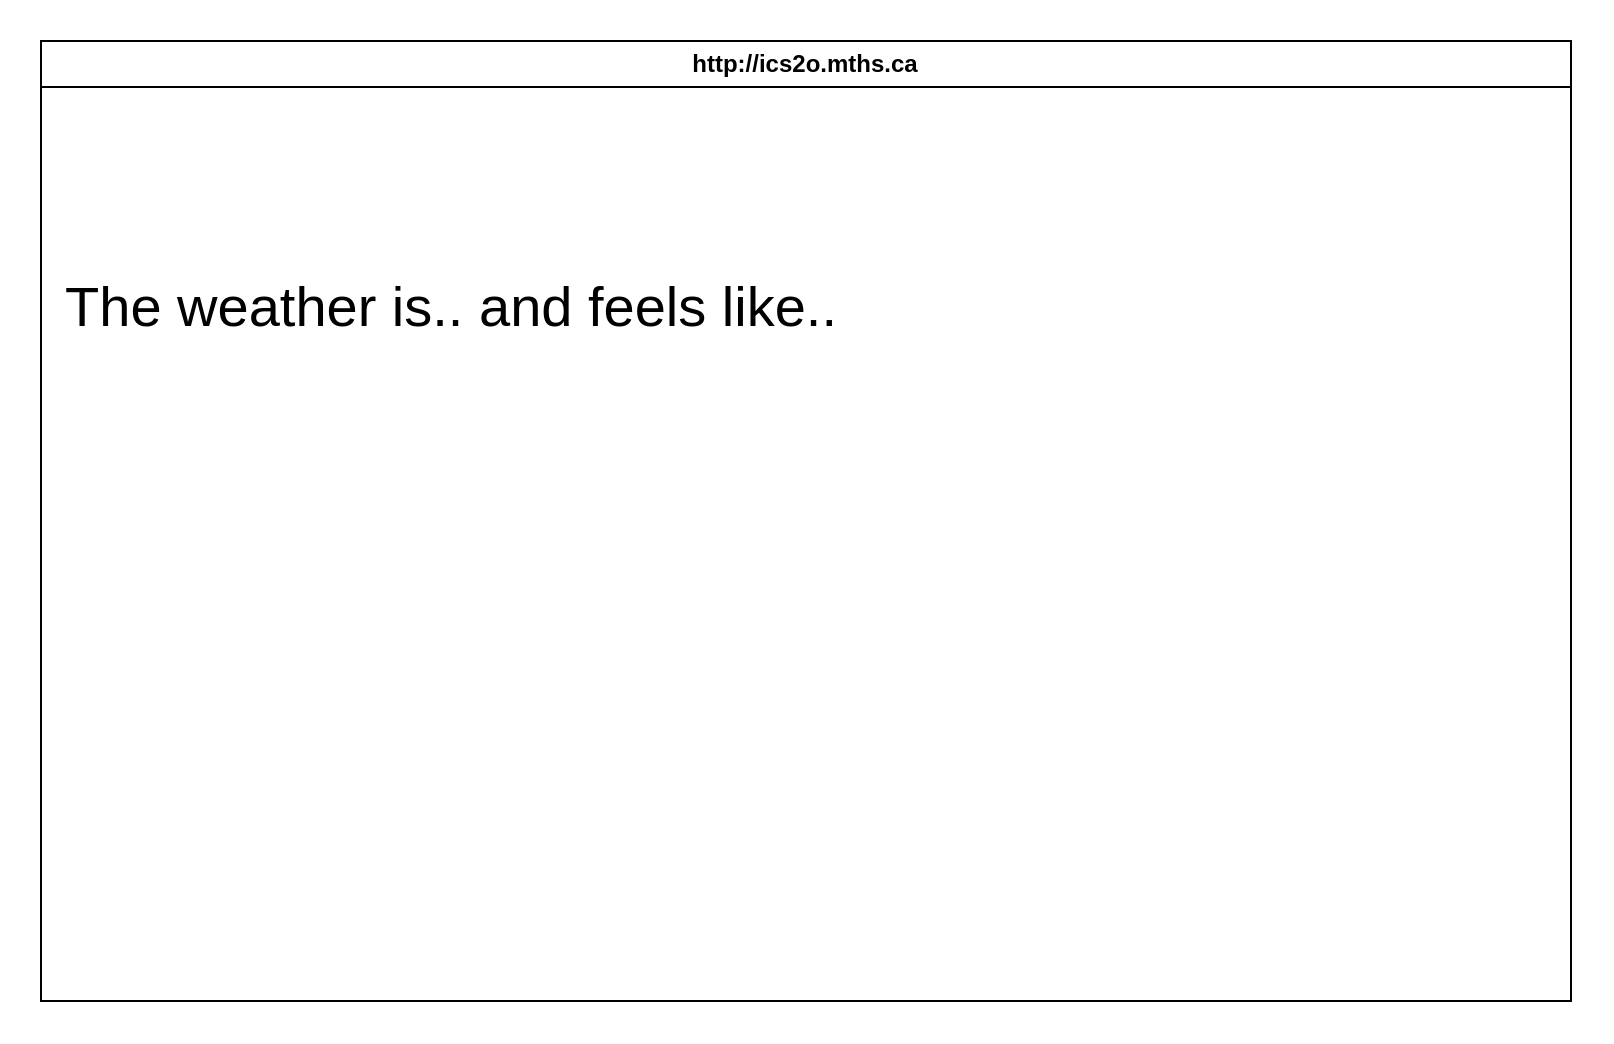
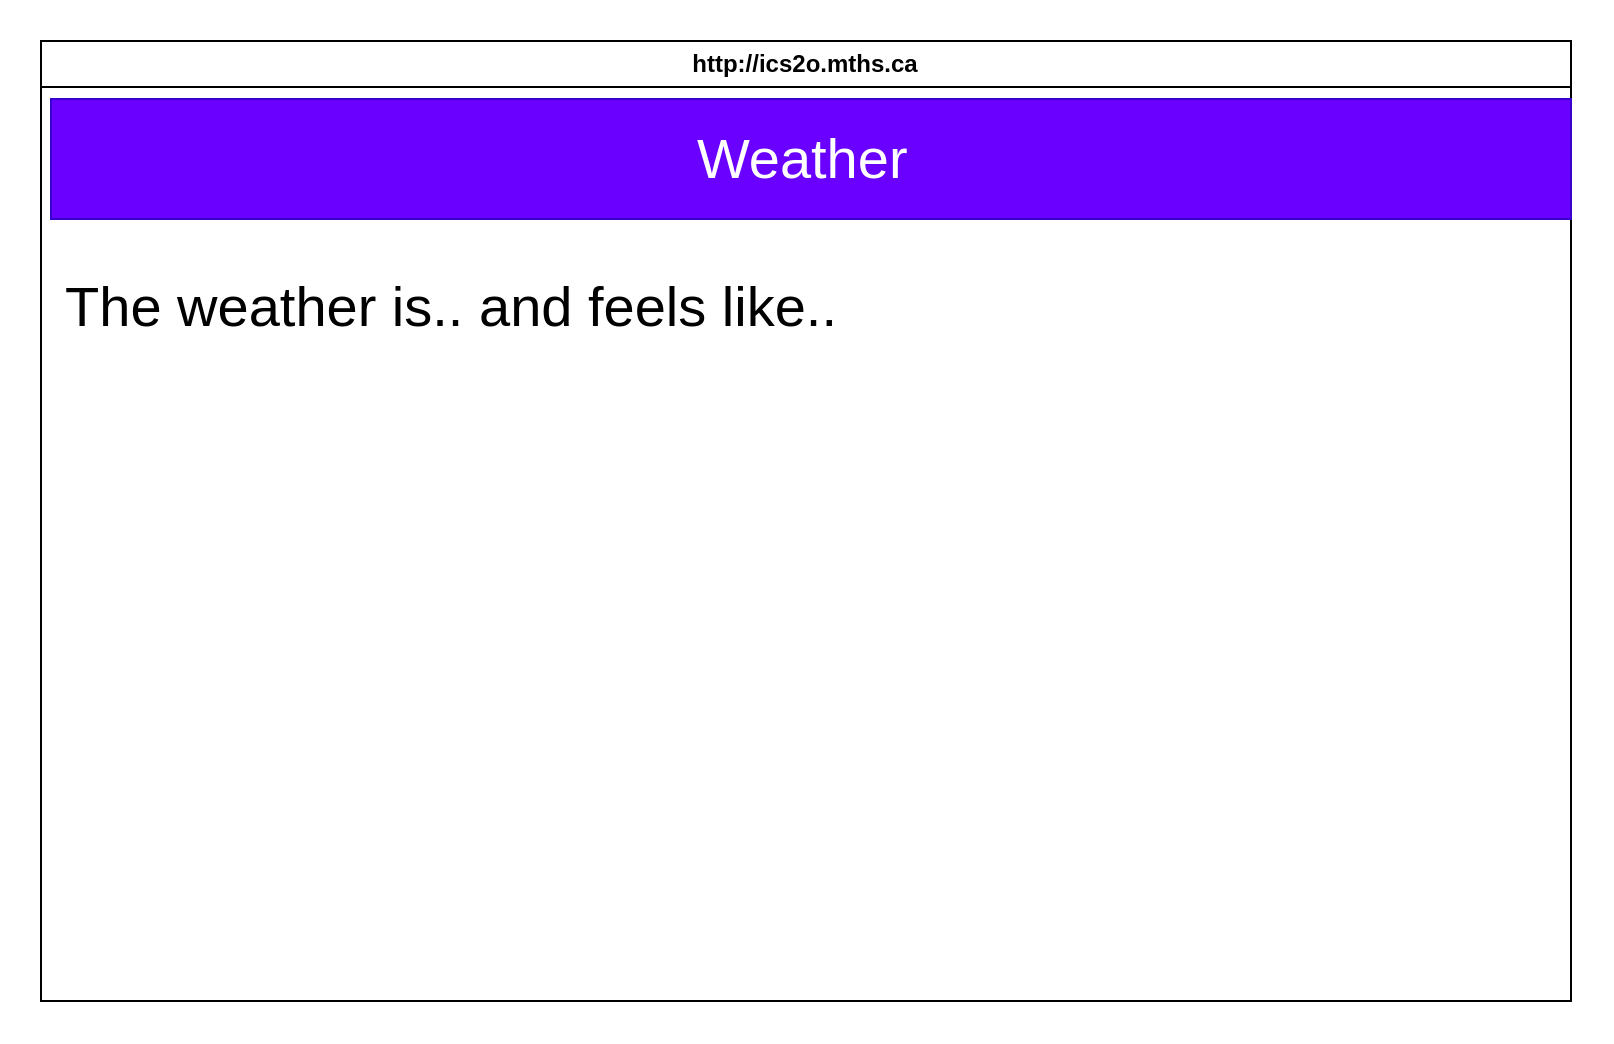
none -> (811, 159)
